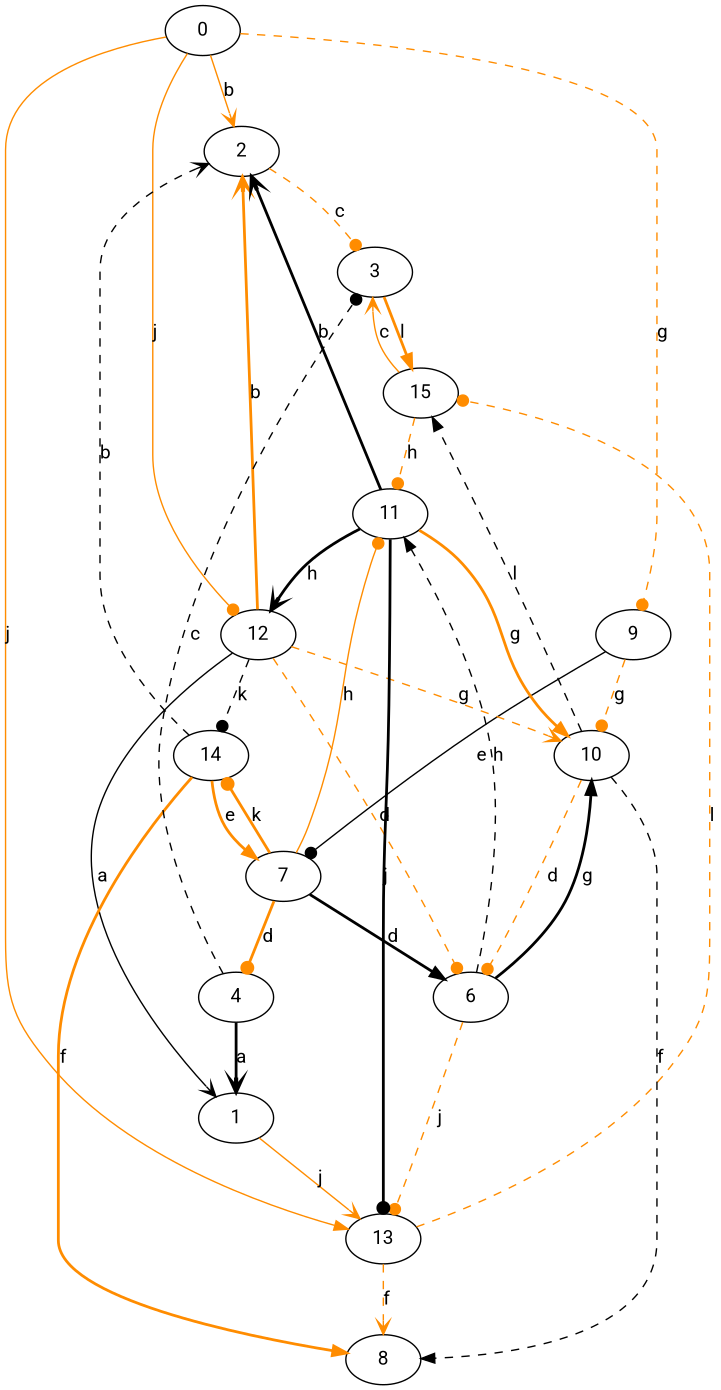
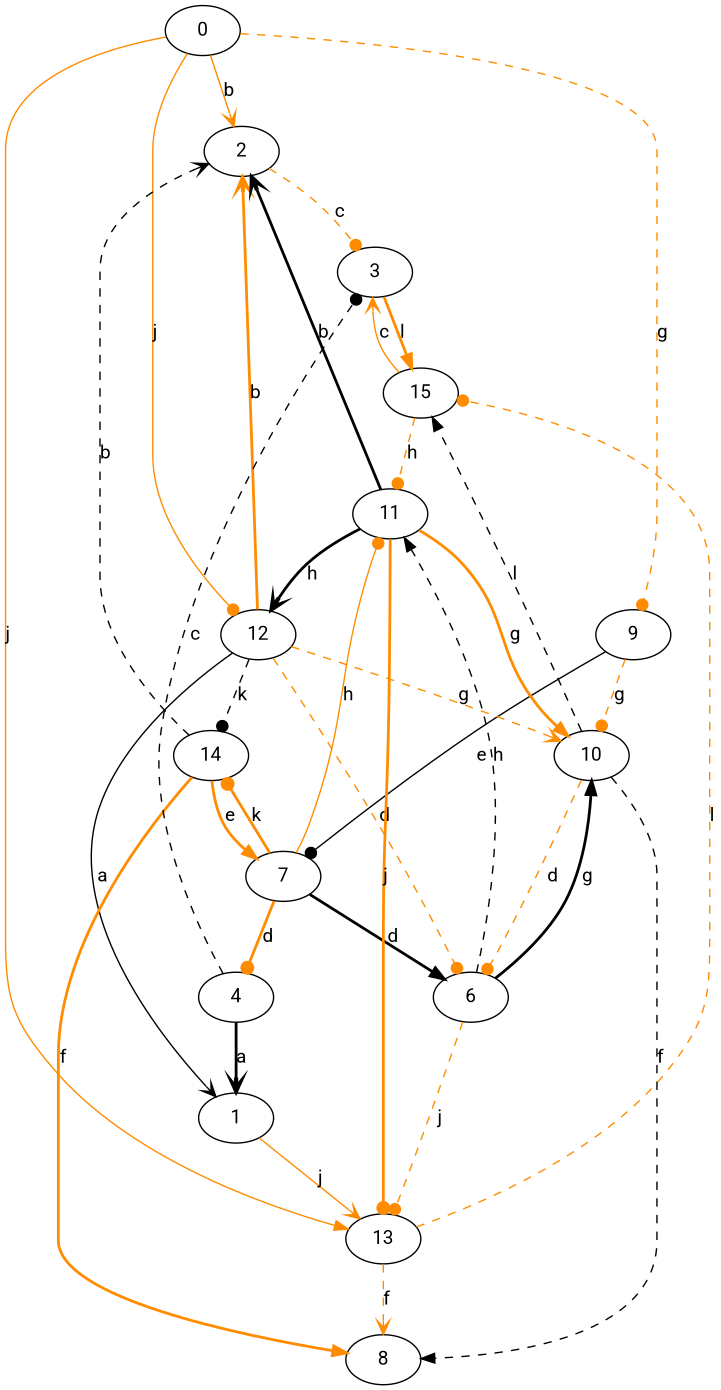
(384, 871) -> (384, 871)
